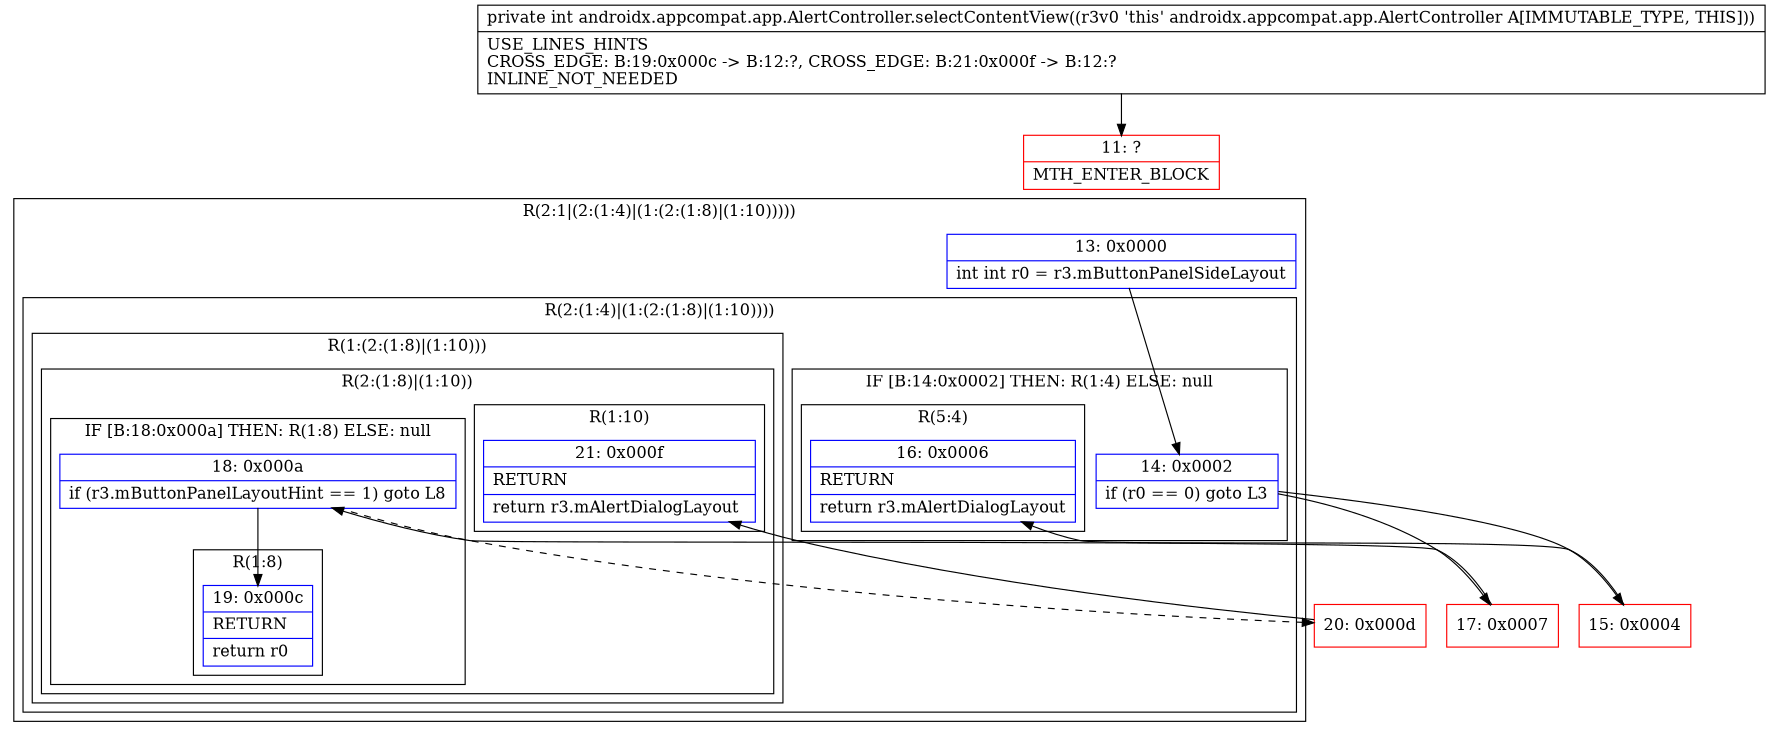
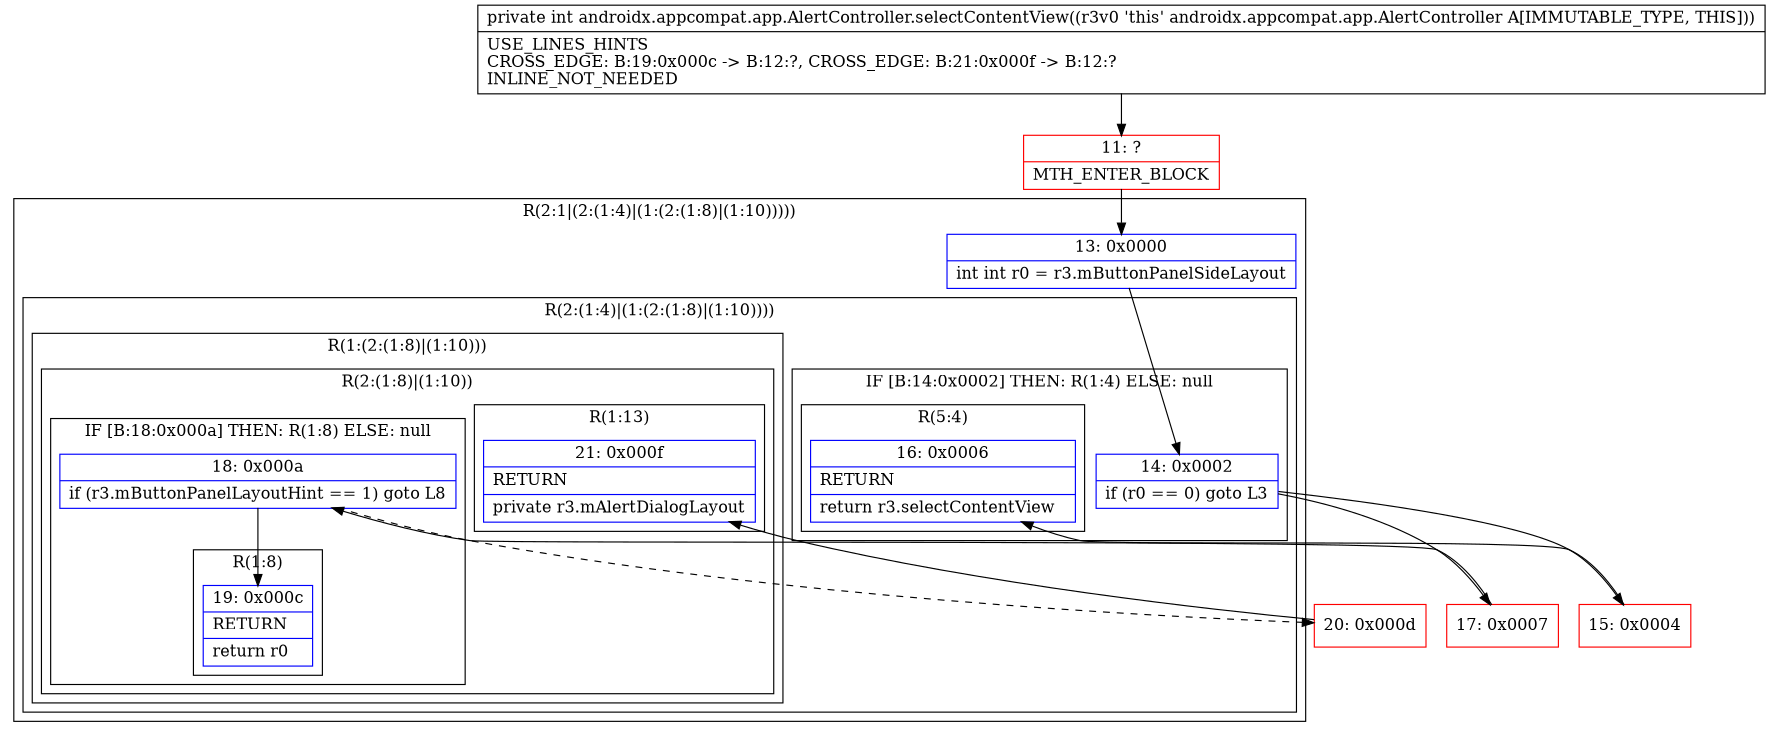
none -> (1121, 206)
(619, 418) -> (619, 418)
(616, 508) -> (619, 508)
(943, 508) -> (938, 508)
